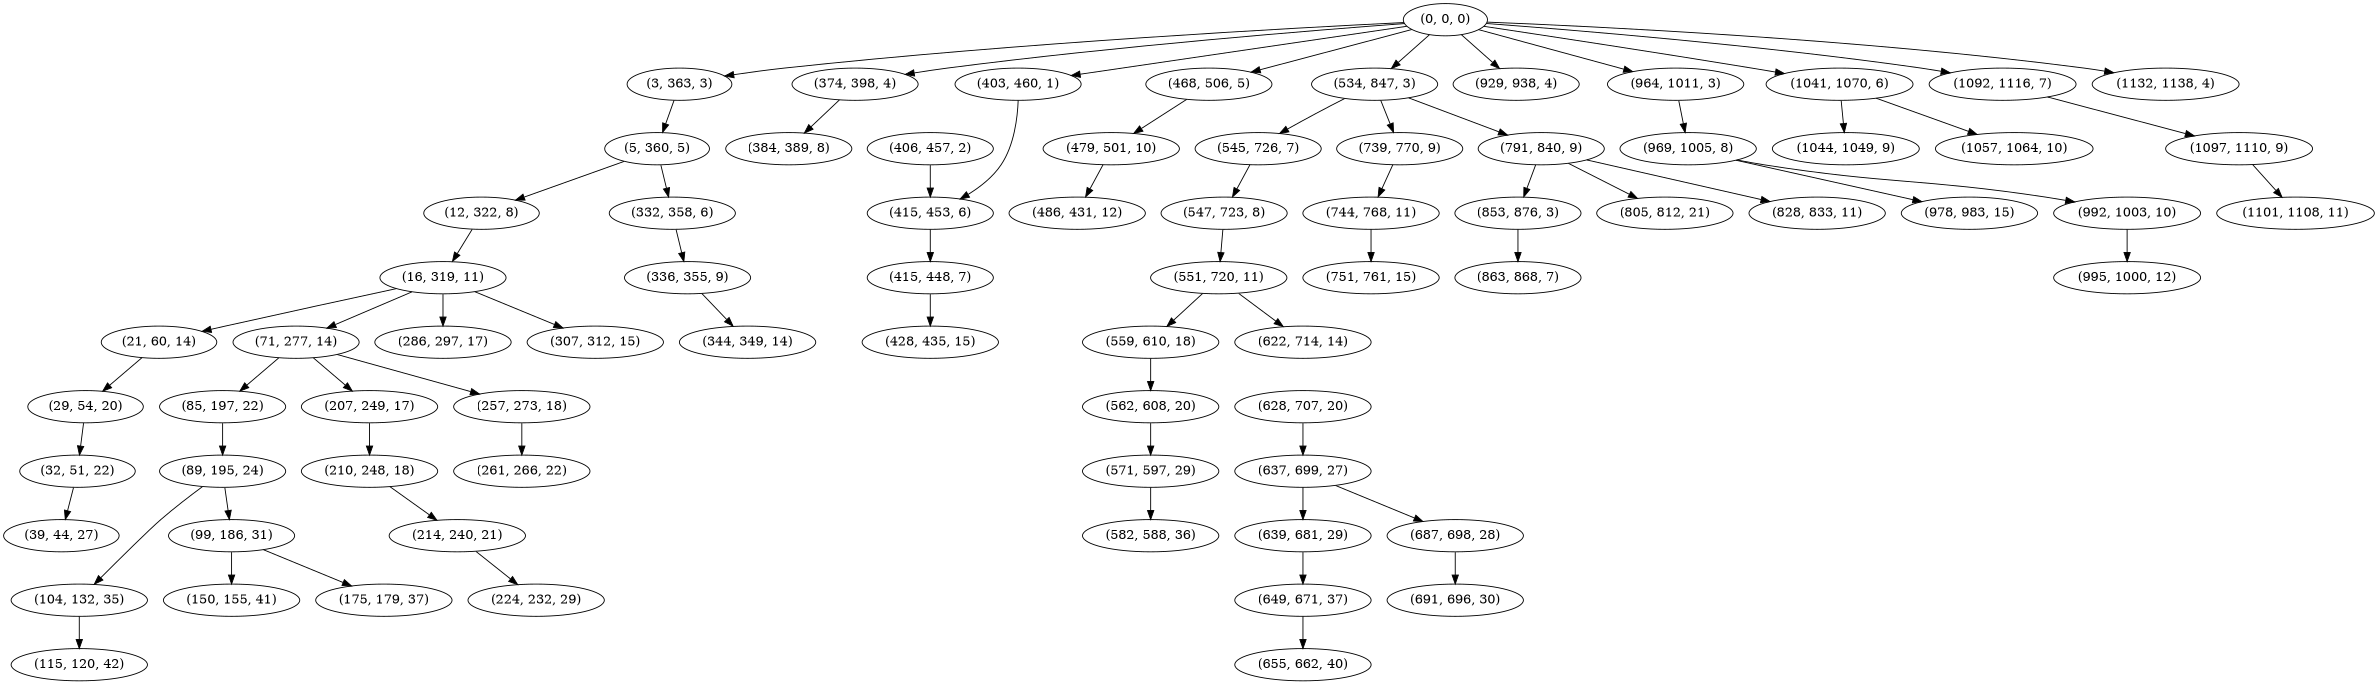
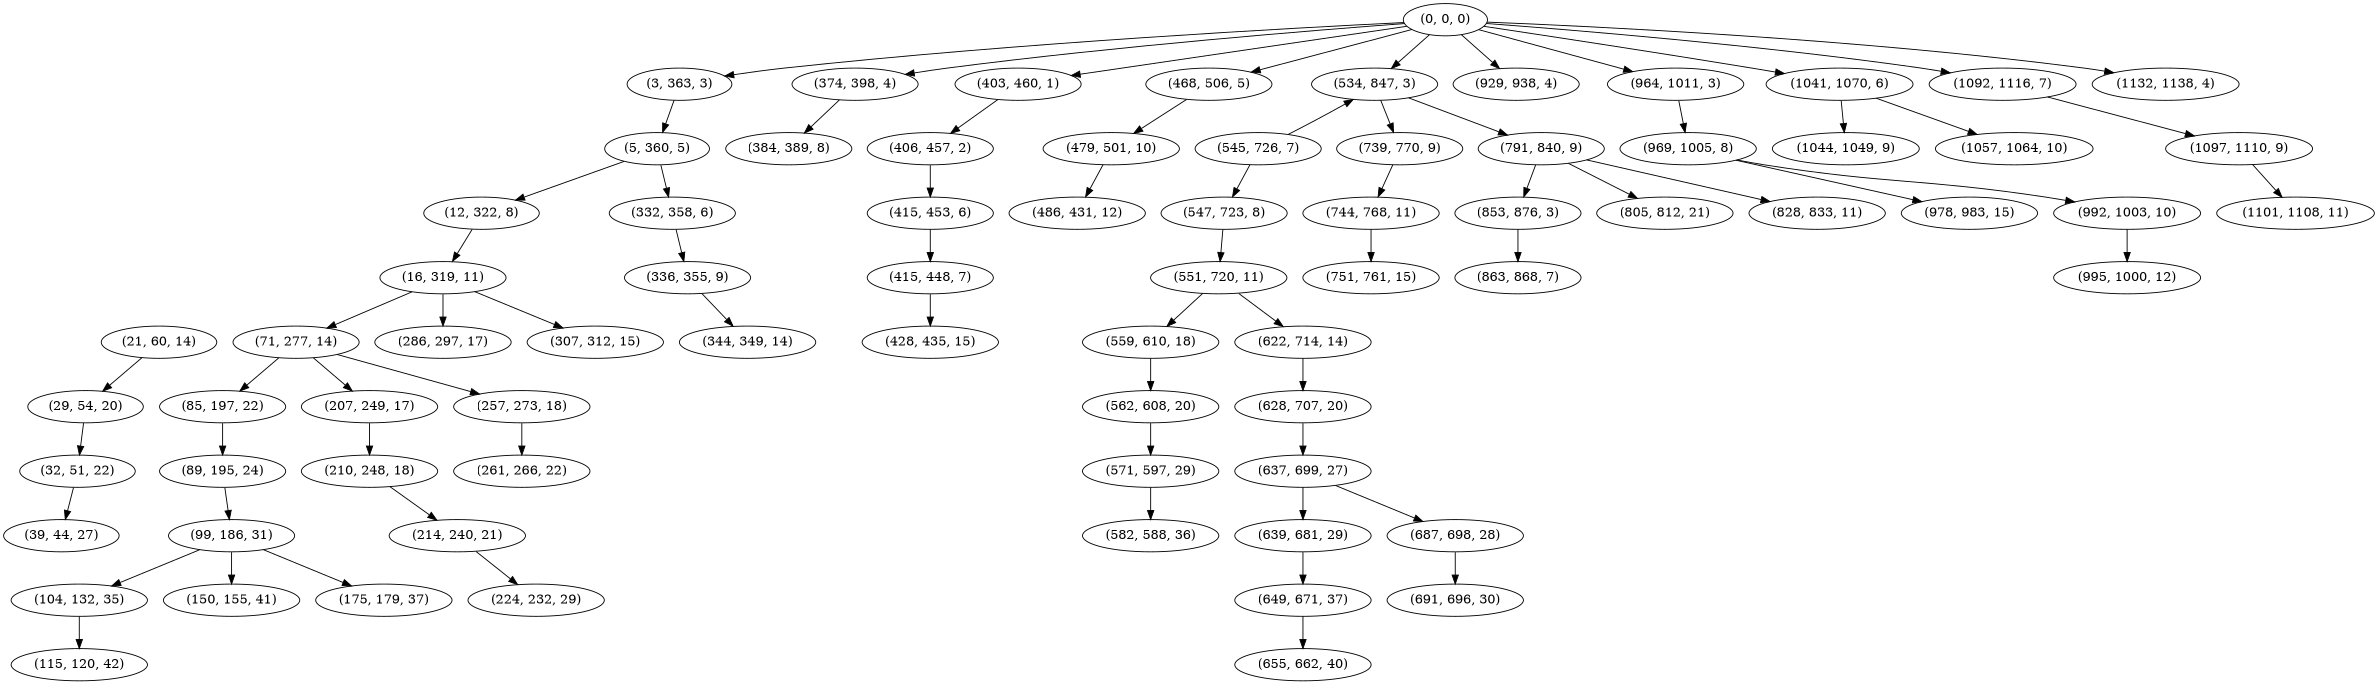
(1316, 114) -> (1317, 119)
(1007, 155) -> (978, 114)
(304, 309) -> none
none -> (1303, 370)
(150, 530) -> (160, 566)
